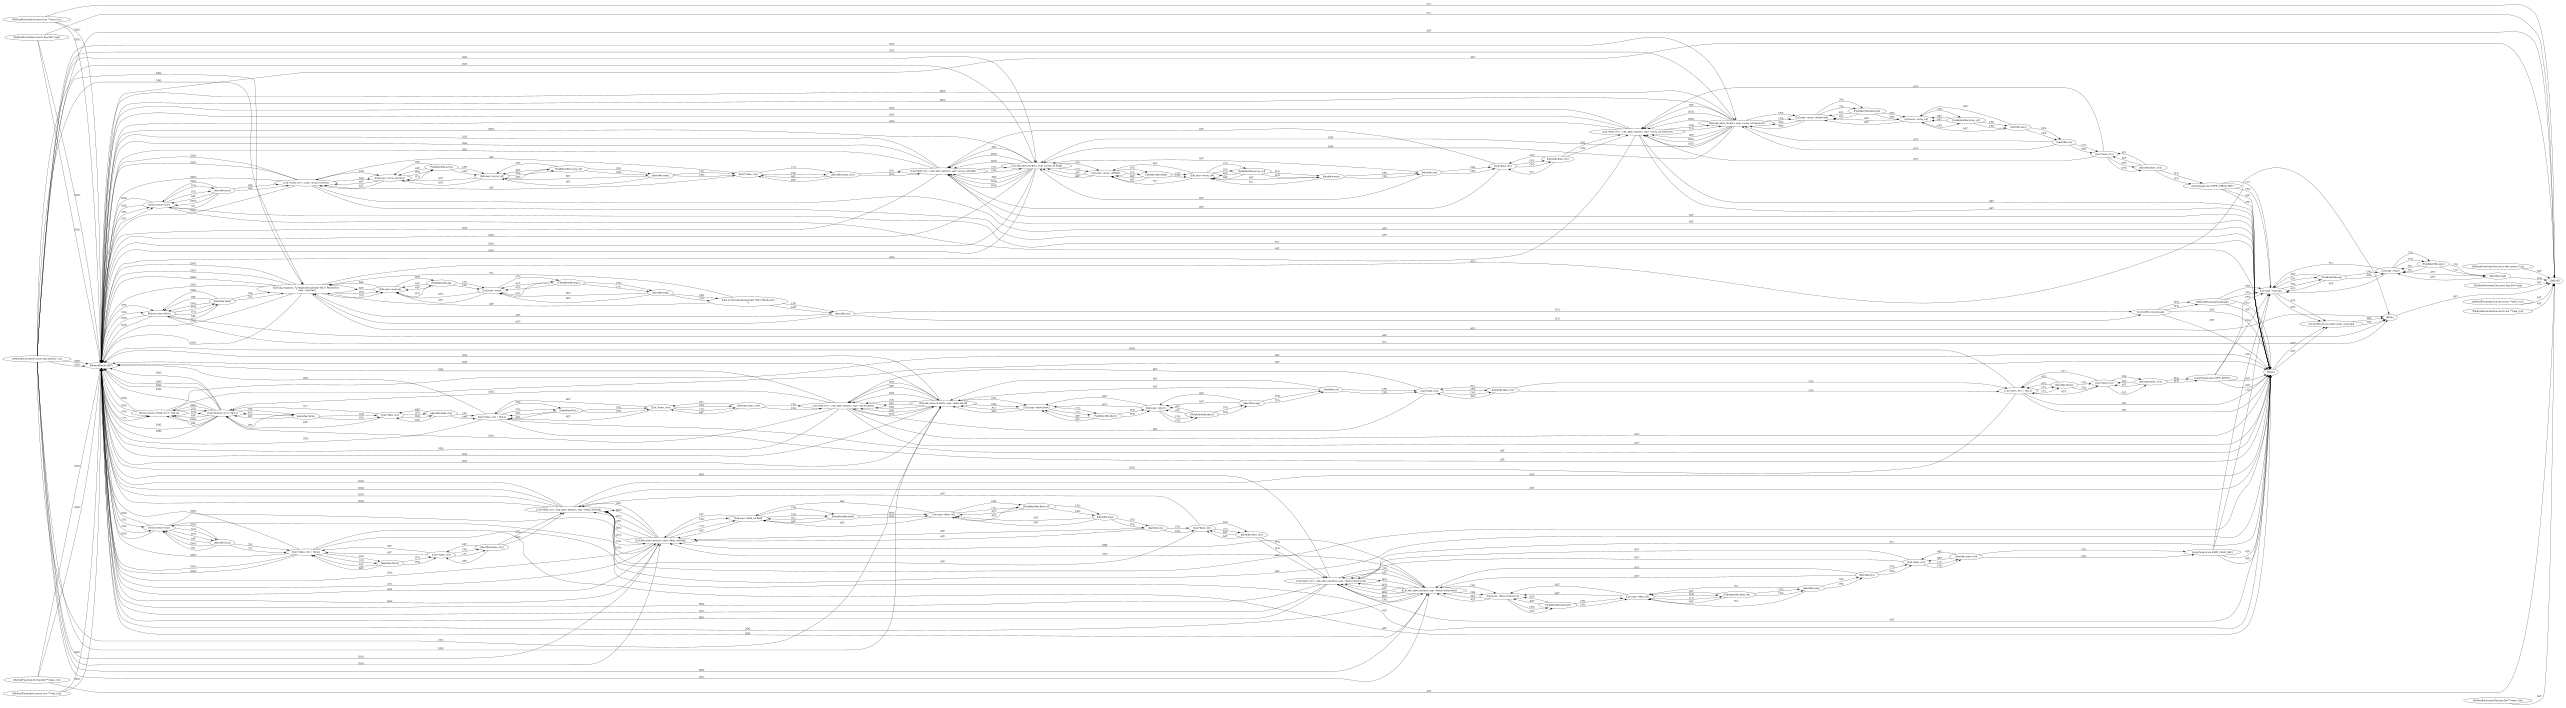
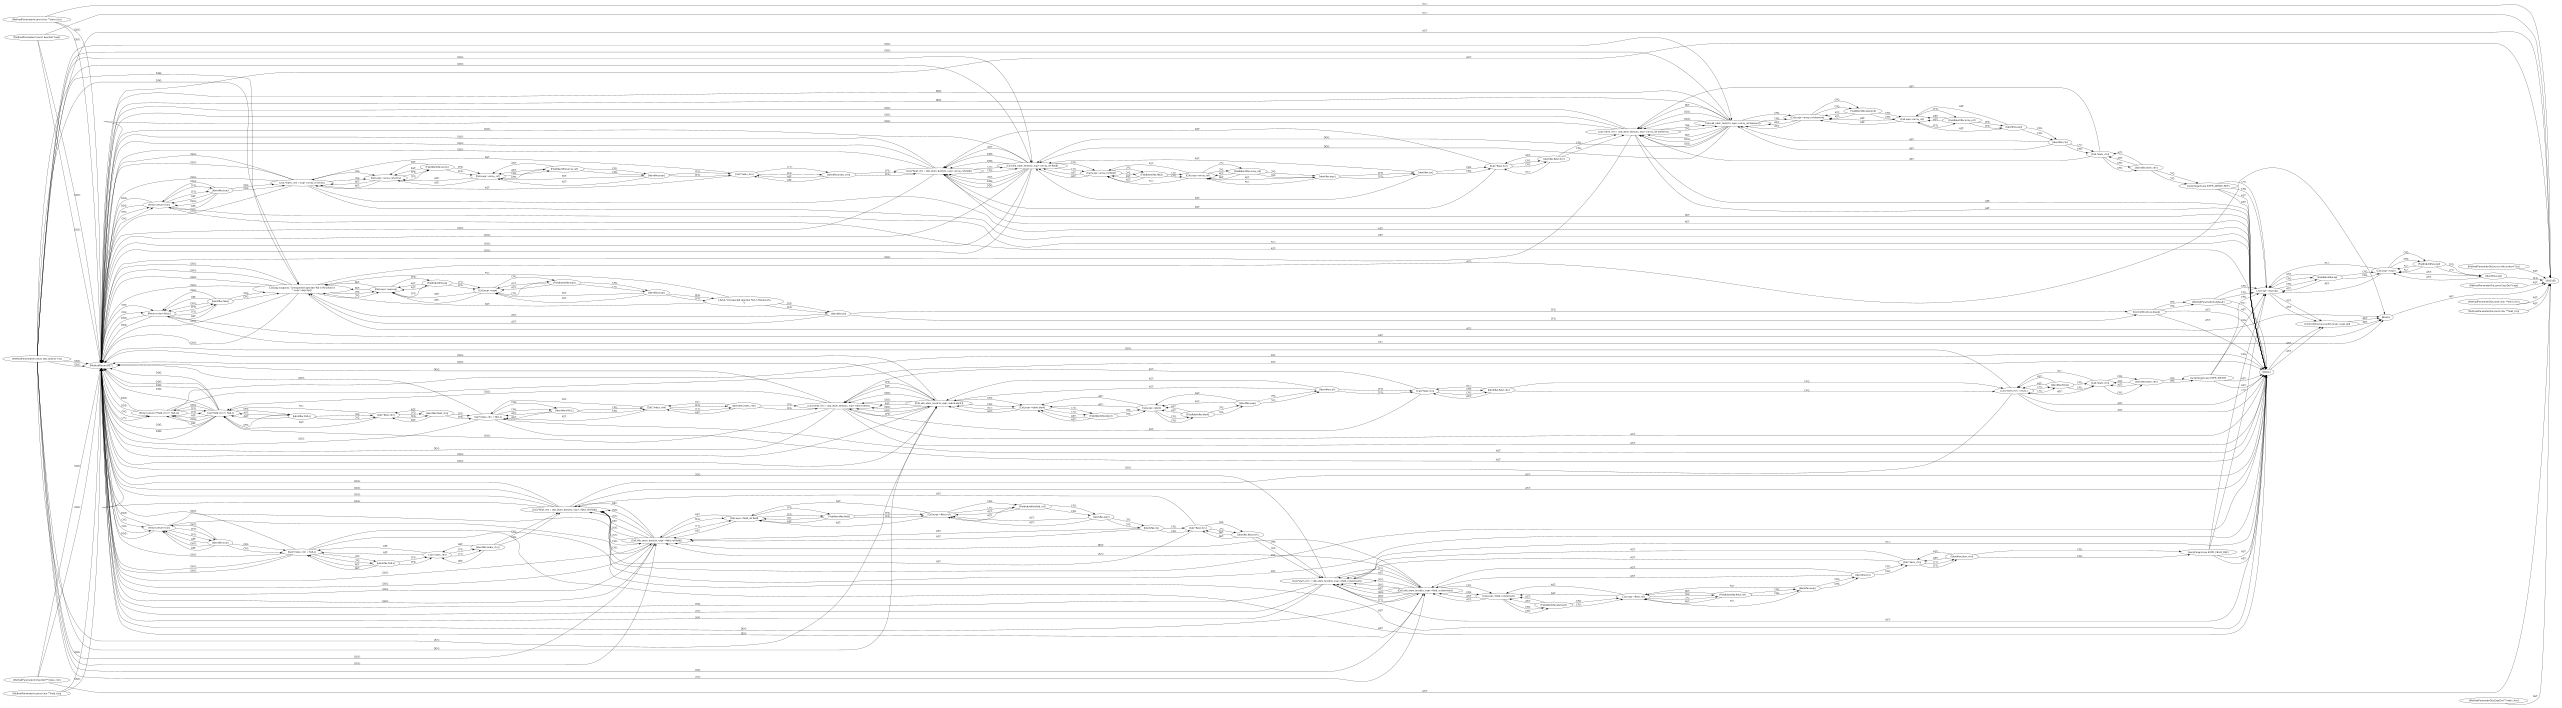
(222, 413) -> (220, 413)
